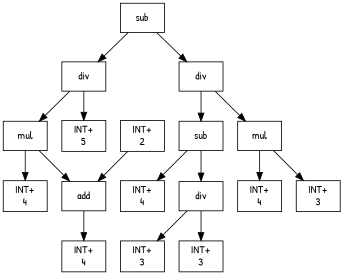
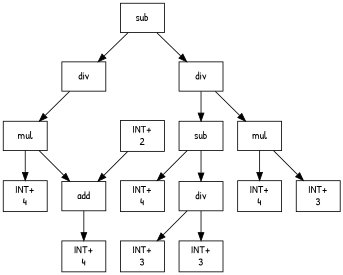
(84, 136) -> none
